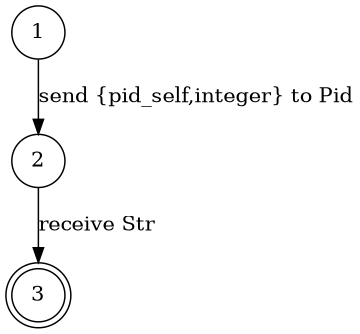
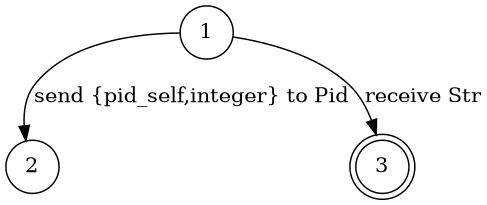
(38, 217) -> (314, 61)
